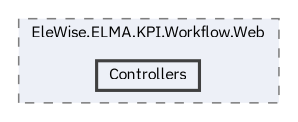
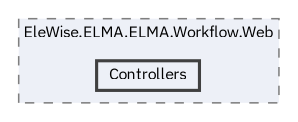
(149, 34) -> (149, 34)
